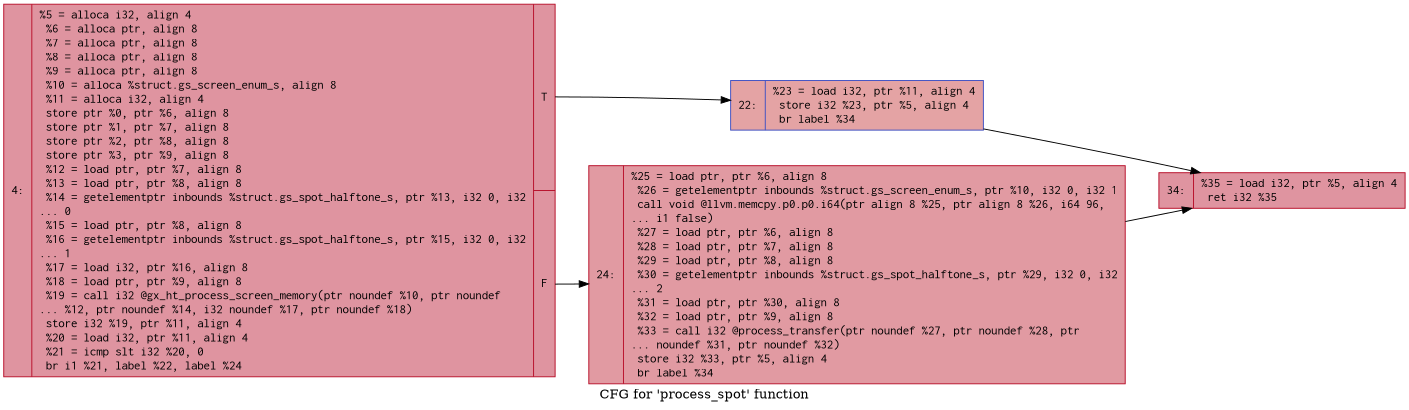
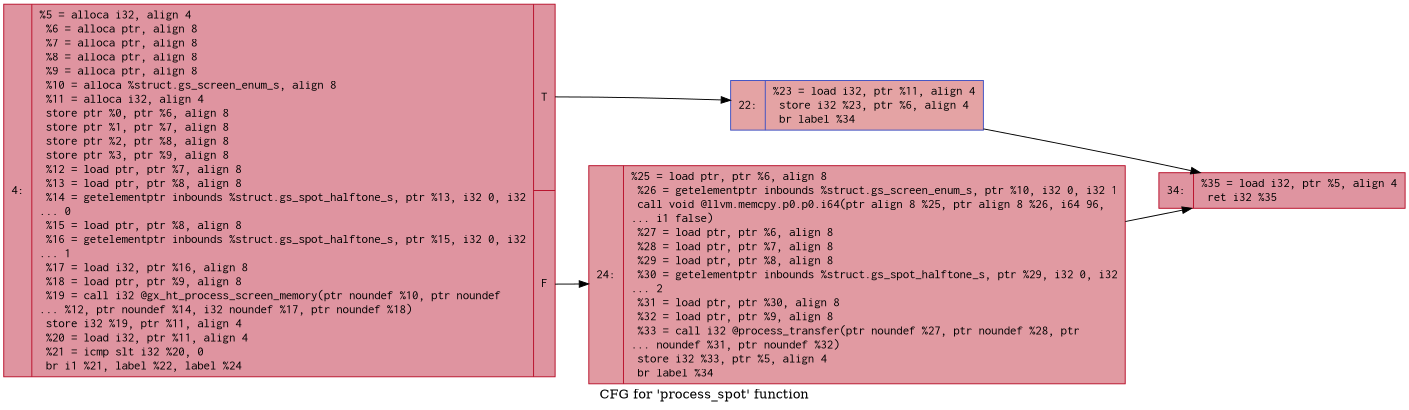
(871, 105) -> (871, 105)
